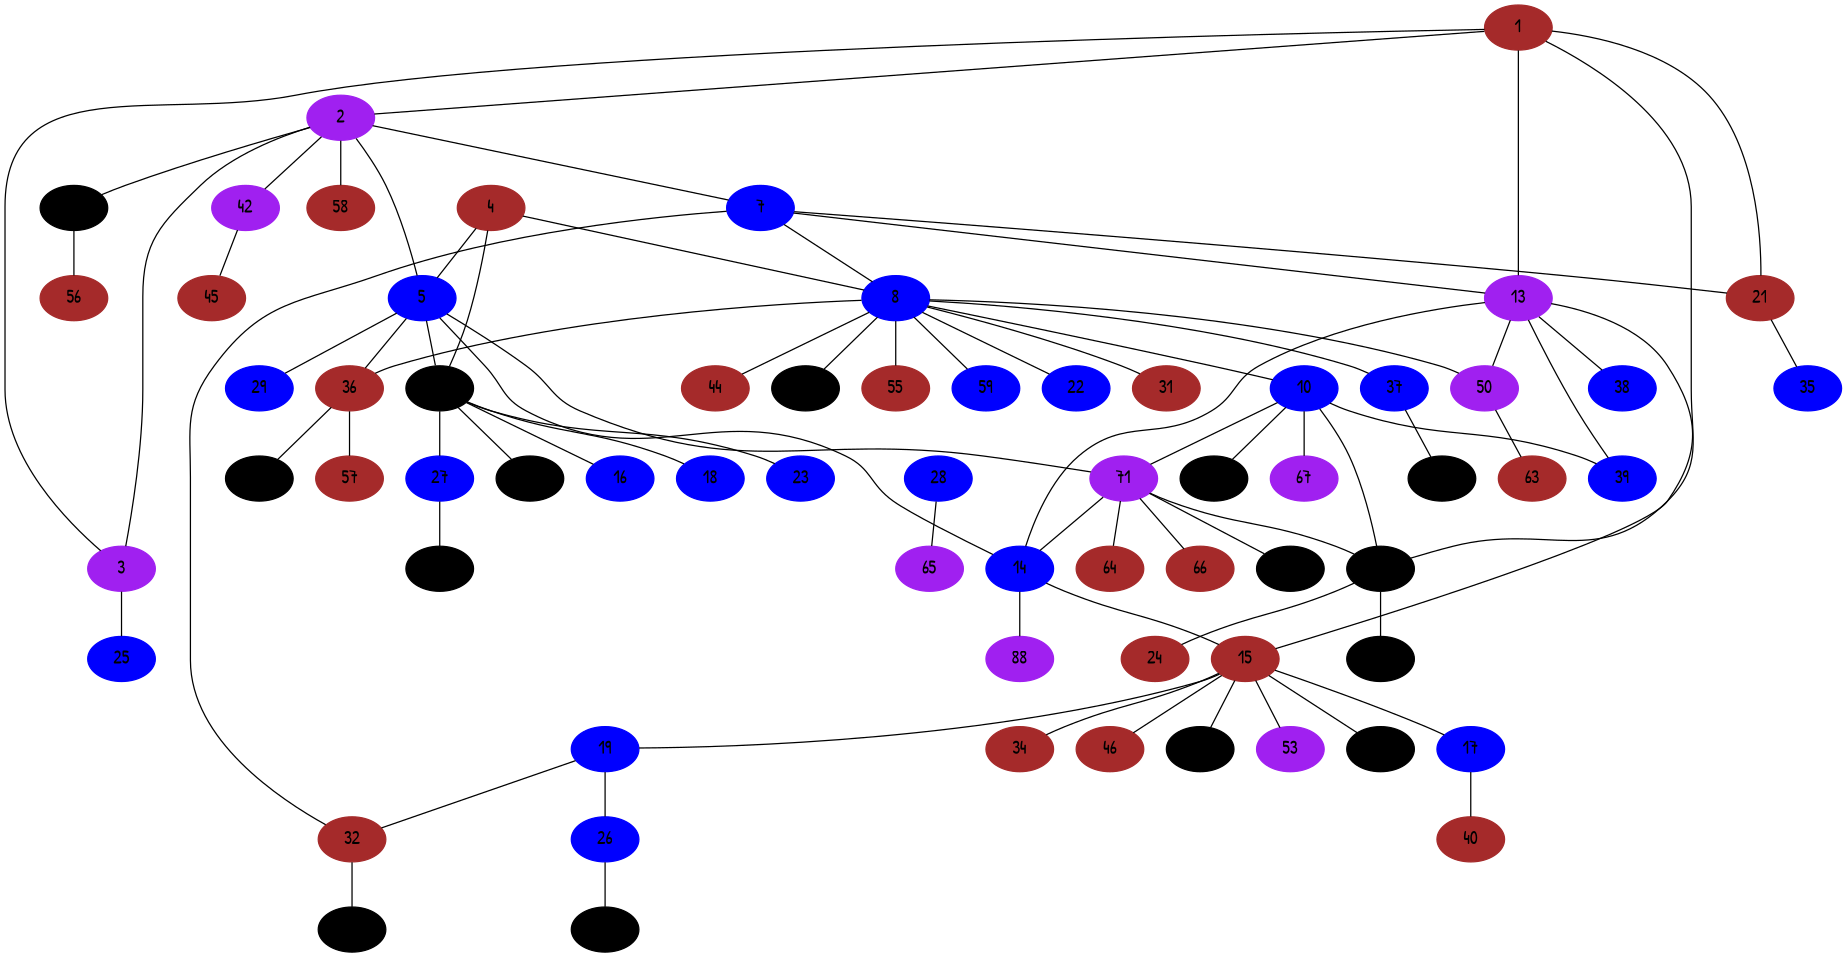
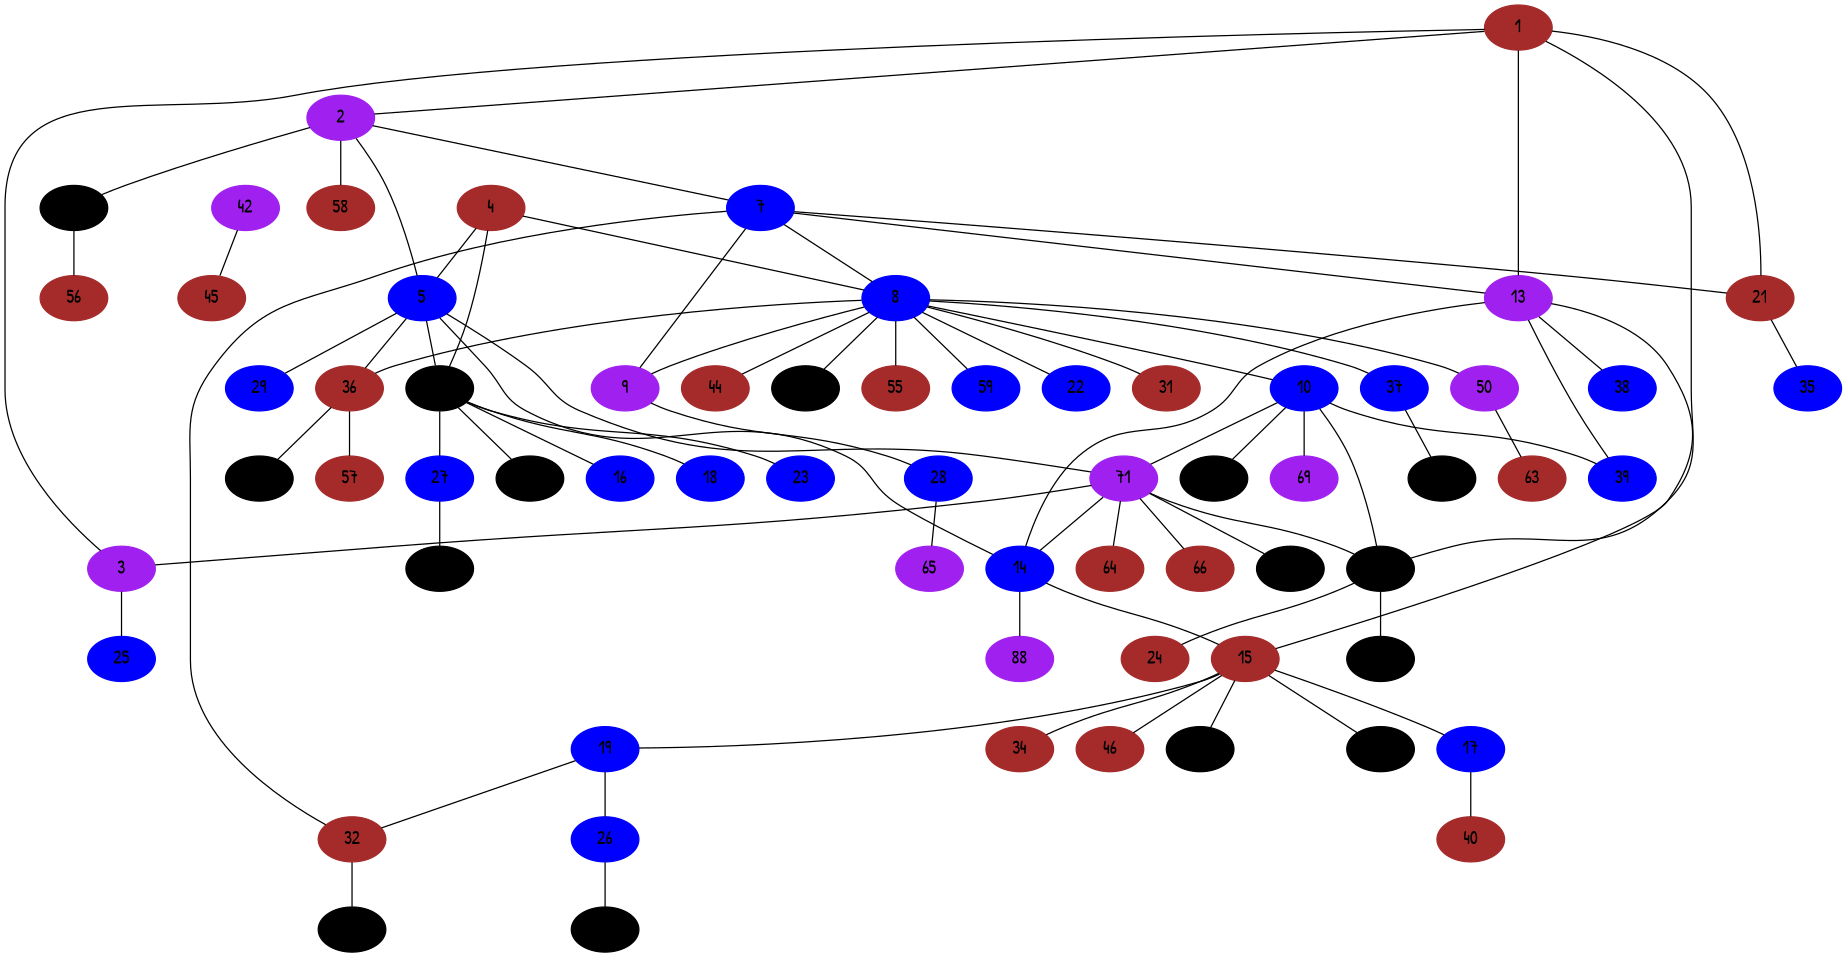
(293, 163) -> none
(143, 294) -> (624, 531)
(1502, 343) -> none
none -> (625, 388)
(1304, 479) -> (1304, 479)
(1290, 749) -> none
